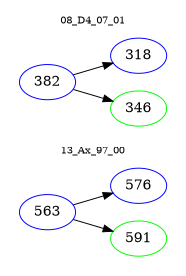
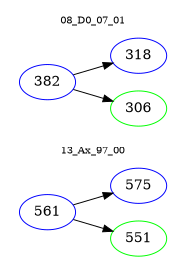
(93, 21) -> (93, 21)
(139, 109) -> (139, 109)
(139, 186) -> (139, 186)
(48, 212) -> (48, 212)
(139, 239) -> (139, 239)
